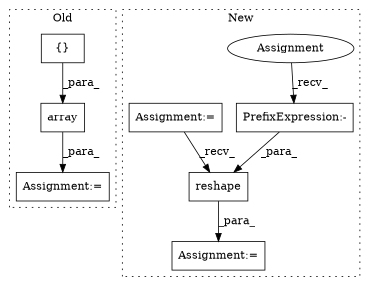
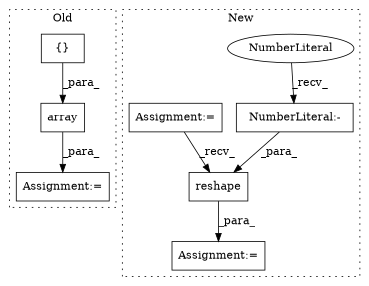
(291, 48) -> (291, 48)
(295, 118) -> (295, 118)
